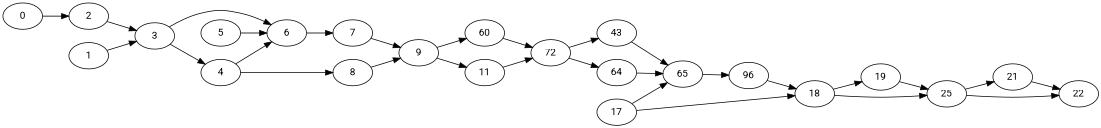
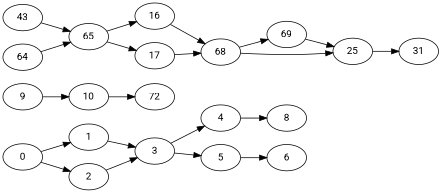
(216, 11) -> (184, 154)
(353, 33) -> none
(485, 33) -> (89, 97)
(580, 44) -> none
(251, 55) -> none
(580, 62) -> none
(382, 64) -> none
(485, 73) -> none
(749, 76) -> (155, 16)
(881, 77) -> (287, 34)
(1013, 77) -> (419, 51)
(815, 94) -> (221, 52)
(1079, 94) -> none
(646, 95) -> (118, 45)
none -> (52, 148)
